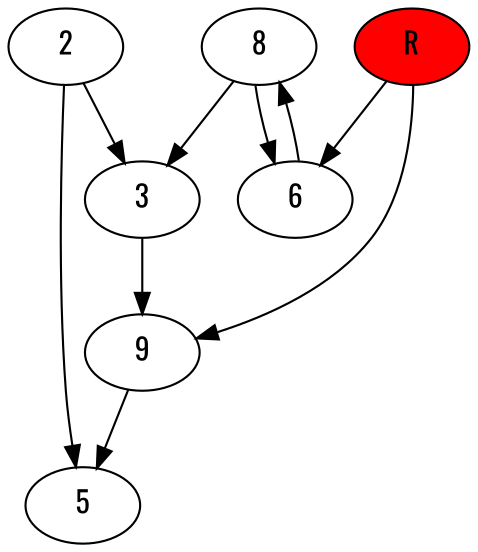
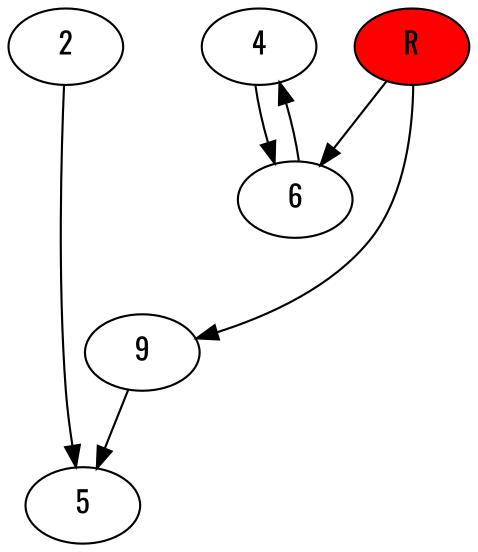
(259, 47) -> (259, 47)
(142, 200) -> none
